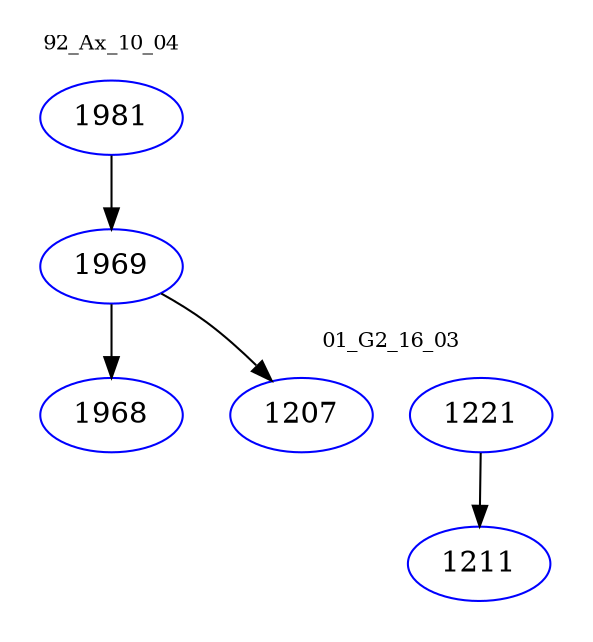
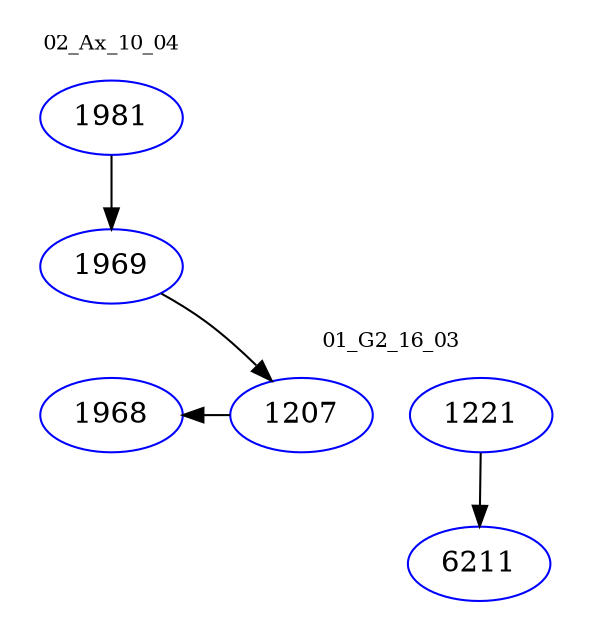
(112, 44) -> (112, 44)
(112, 331) -> (217, 415)
(479, 564) -> (479, 564)
